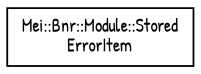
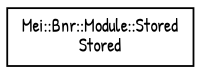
(100, 37) -> (100, 37)
